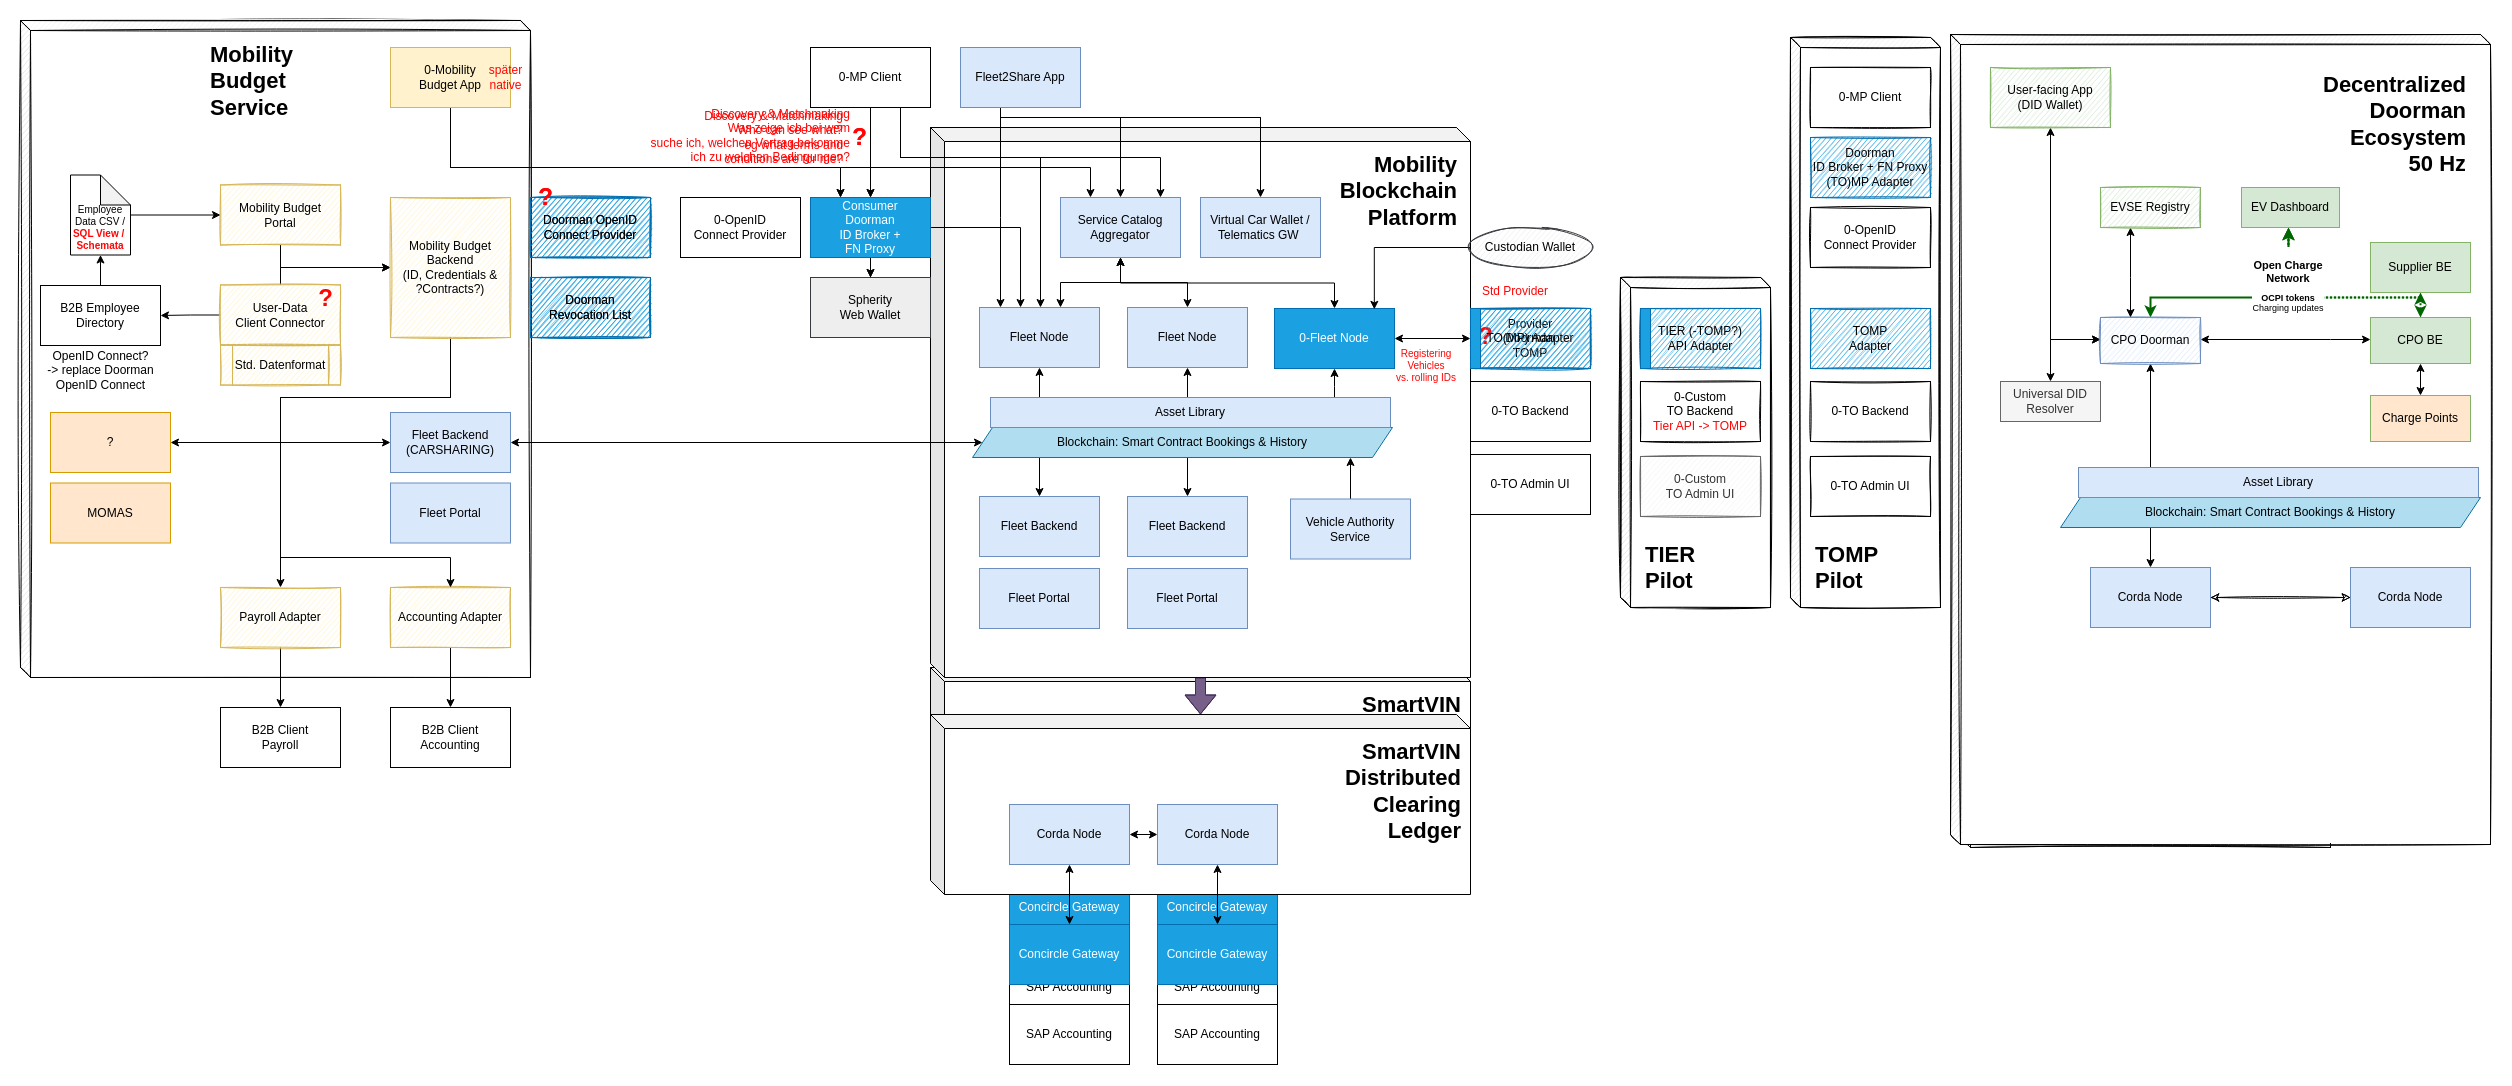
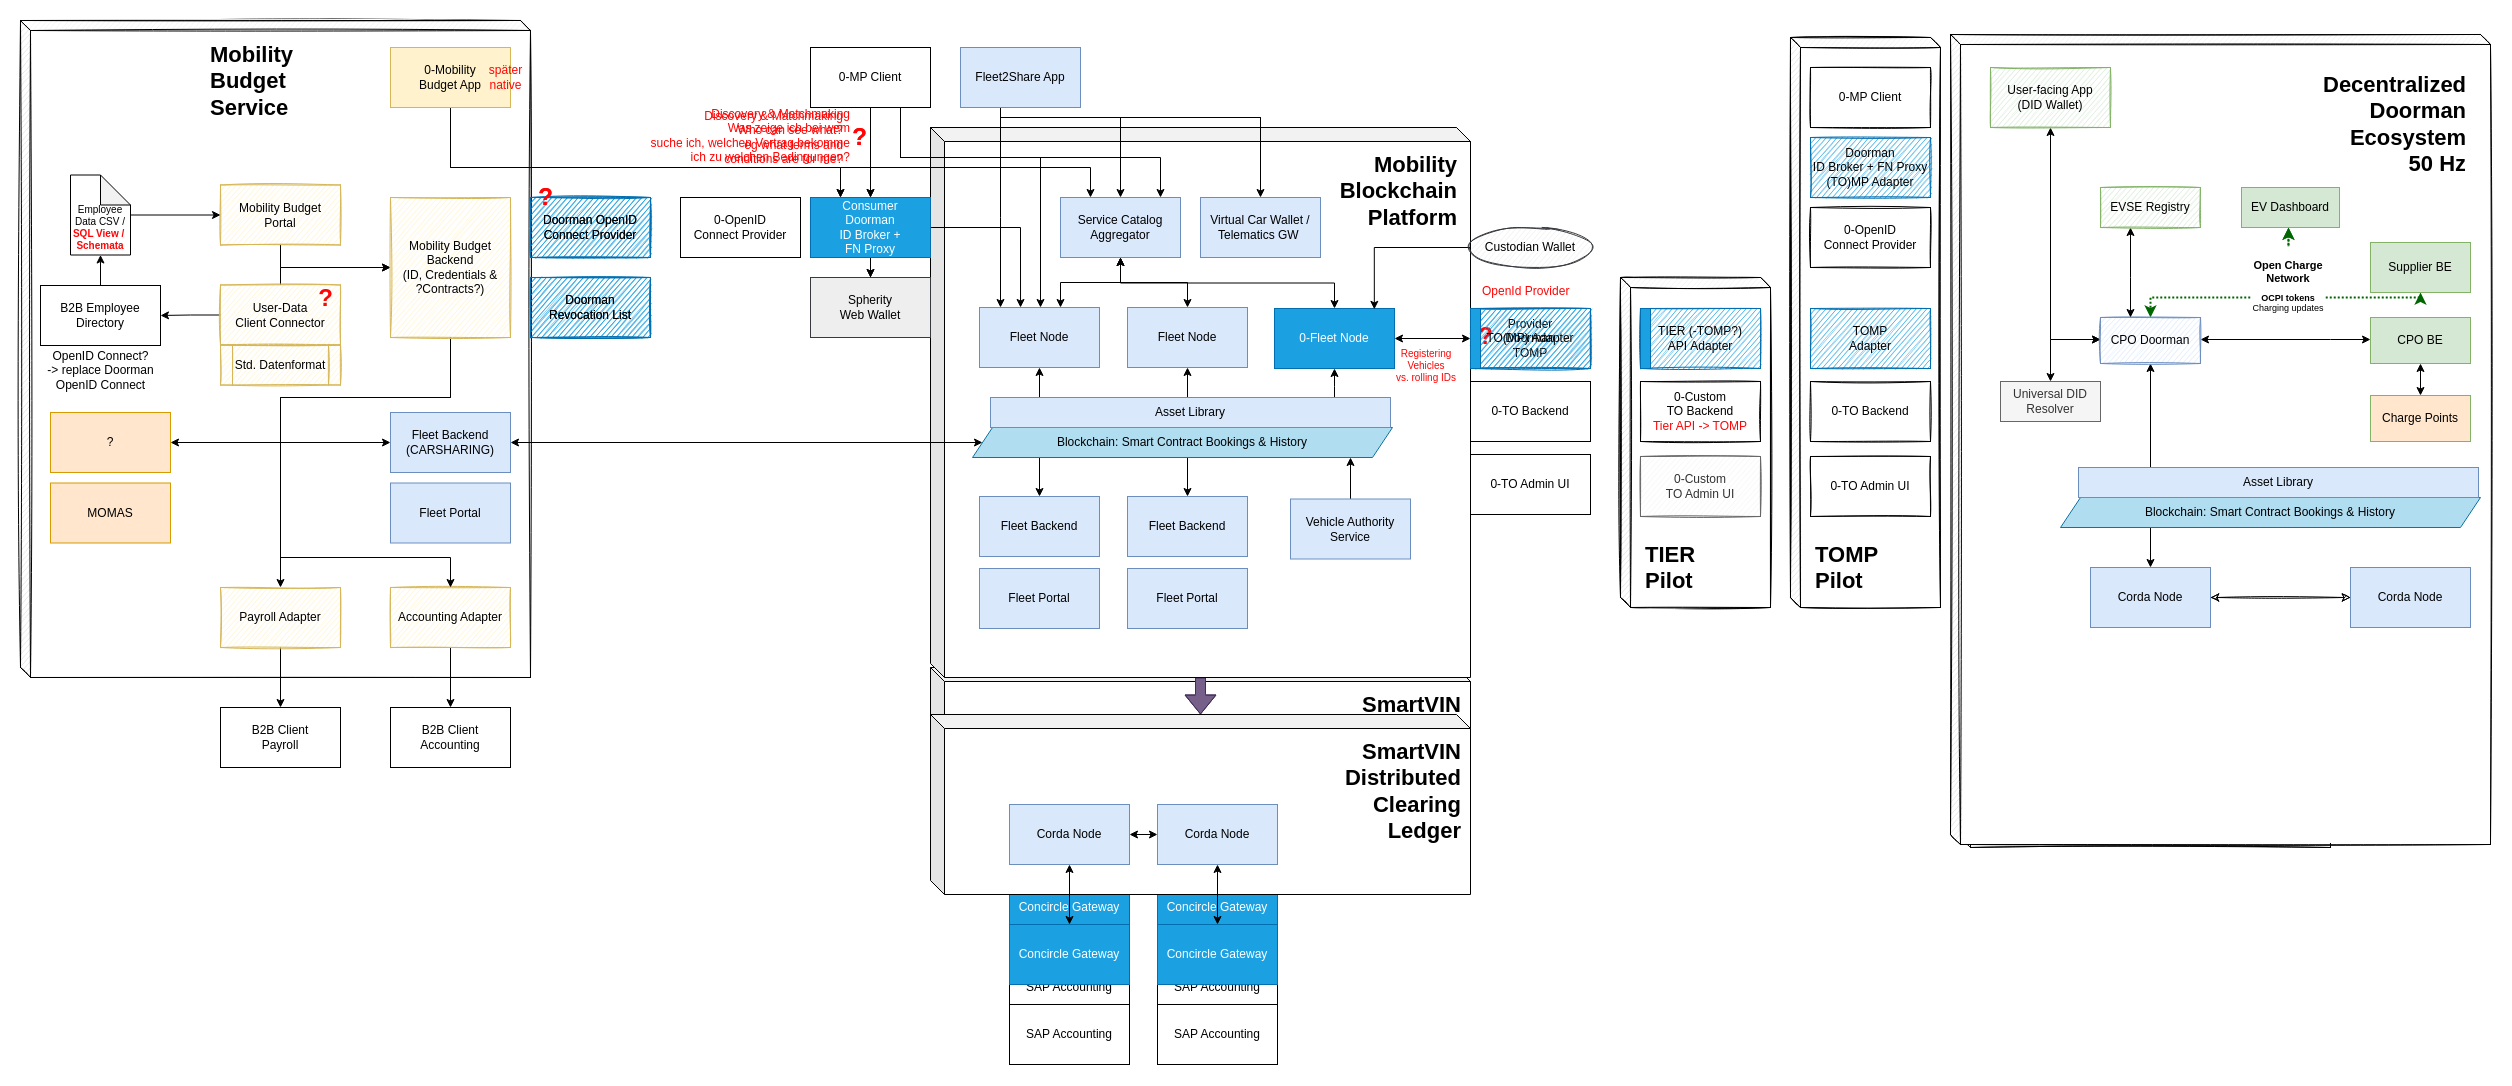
(1520, 292) -> (1527, 299)
(2198, 298) -> (2198, 298)
(2421, 305) -> none
